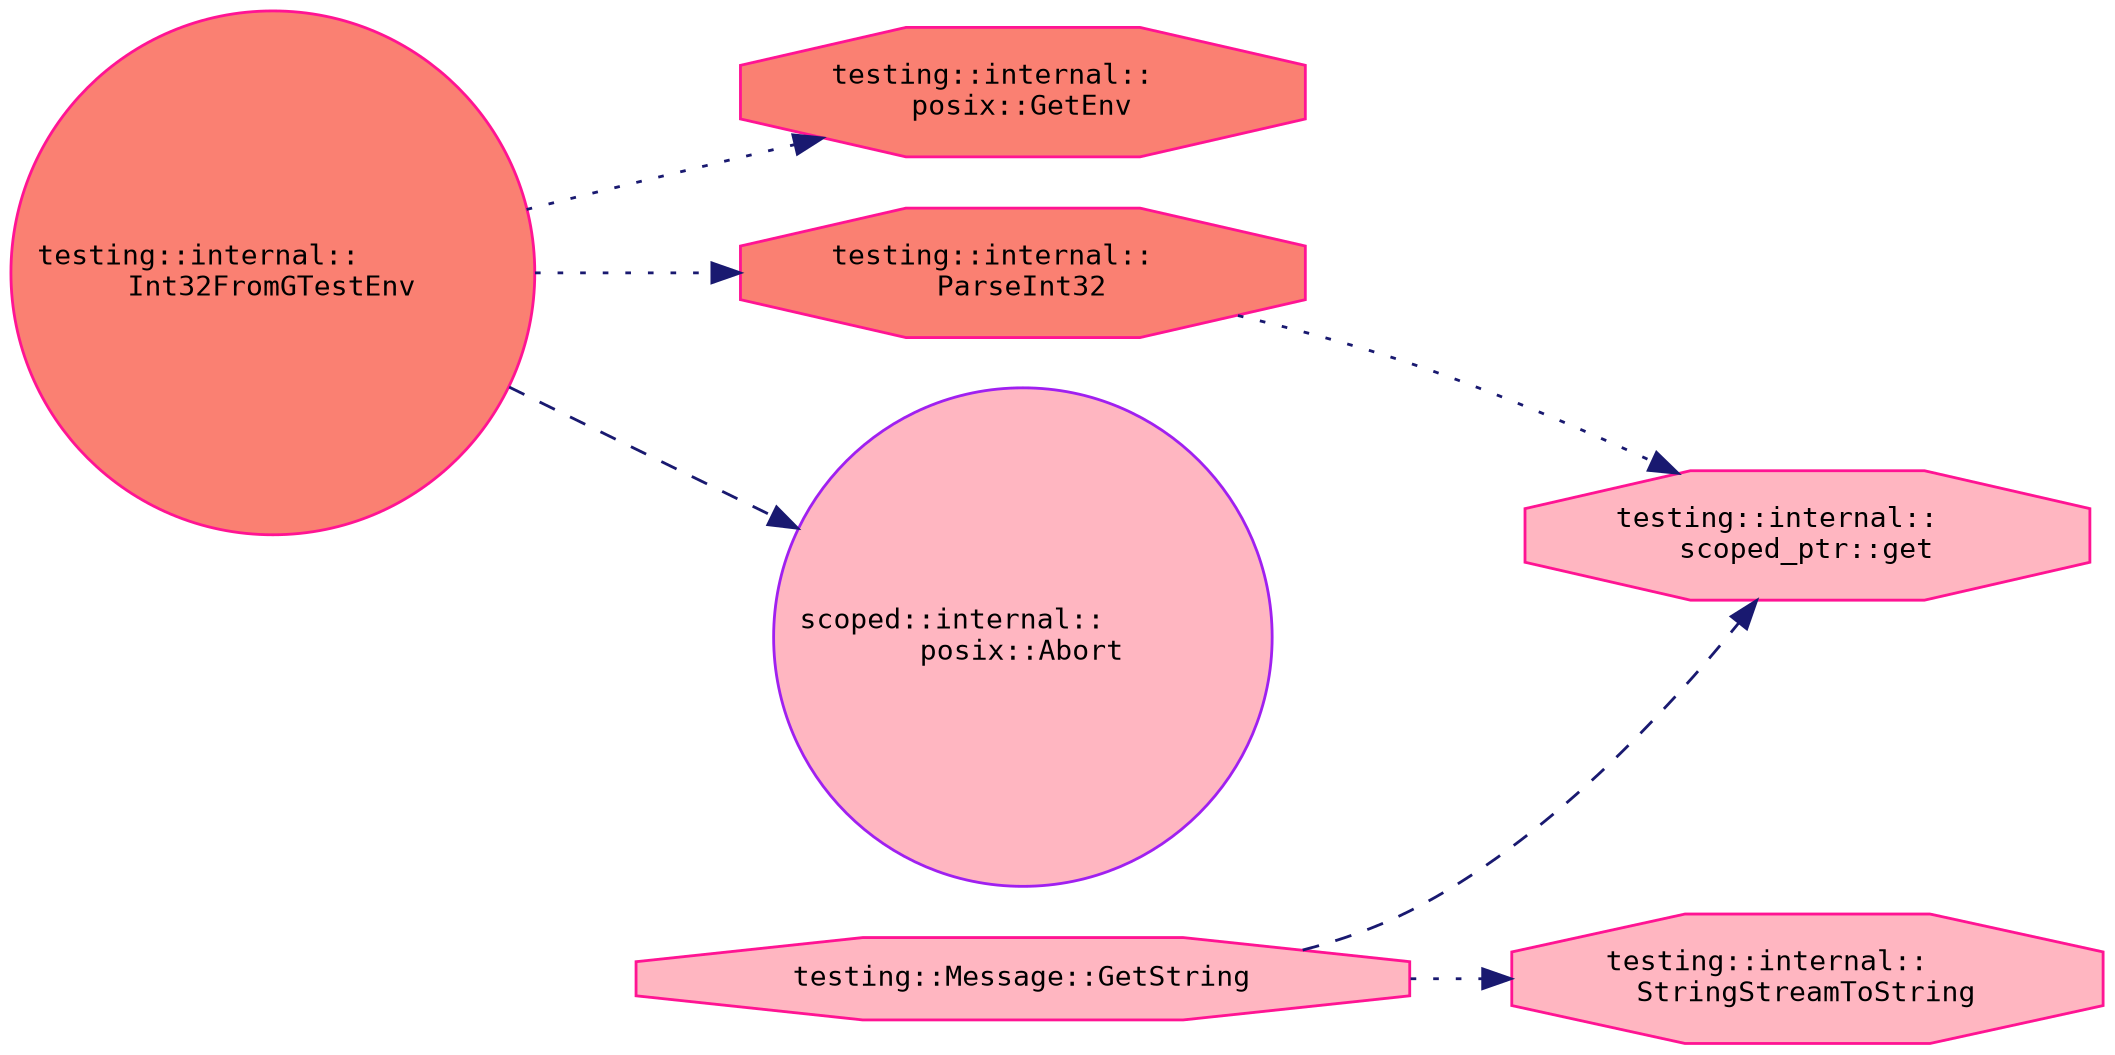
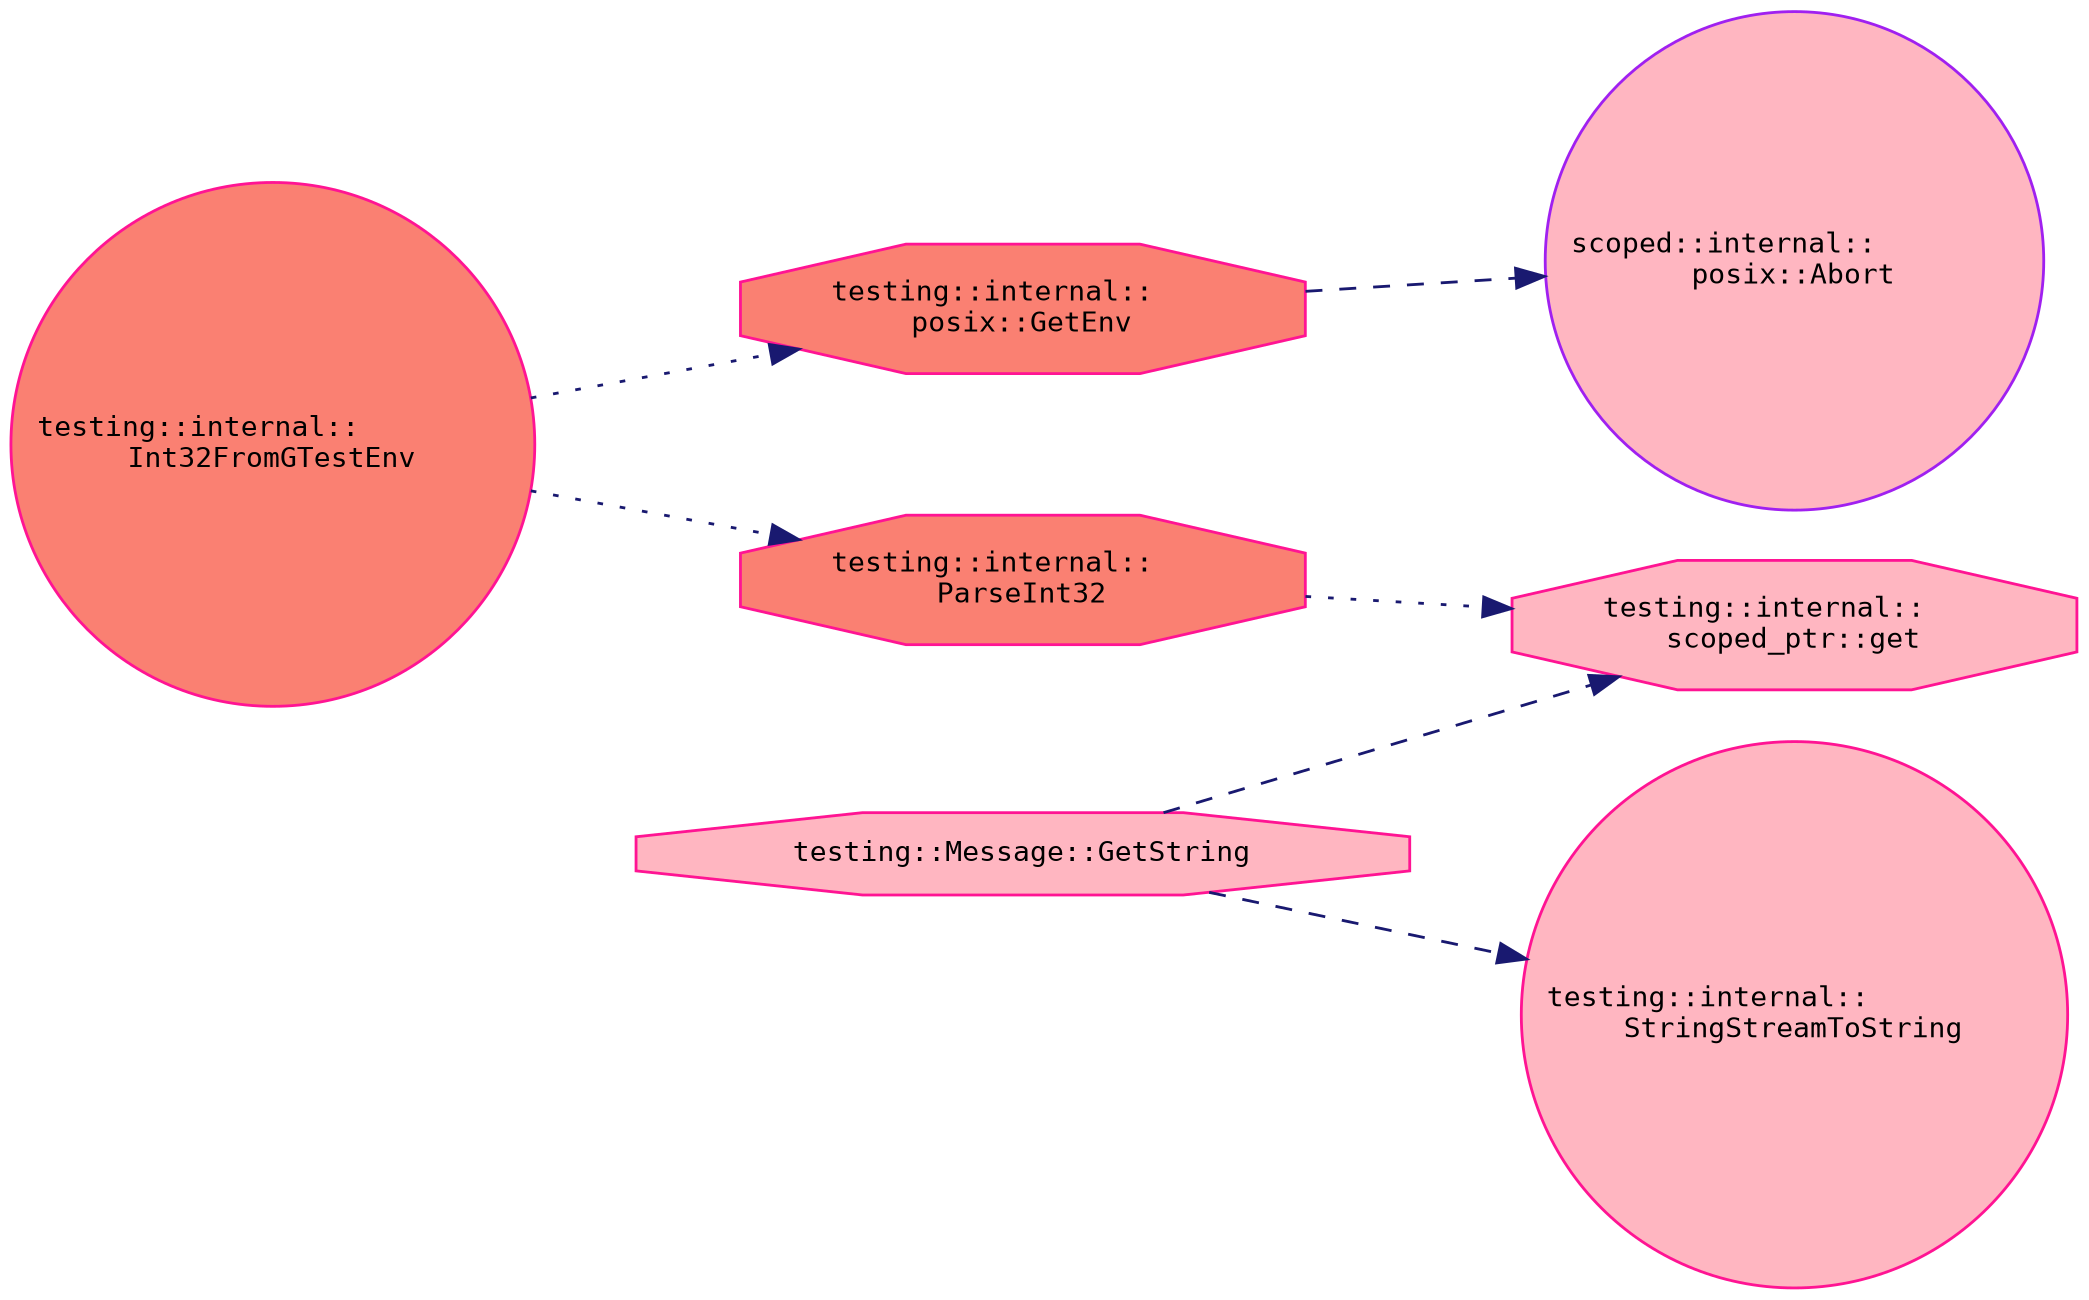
(640, 451) -> (1410, 285)
(1446, 979) -> (1354, 923)
(1807, 979) -> (1794, 1015)
